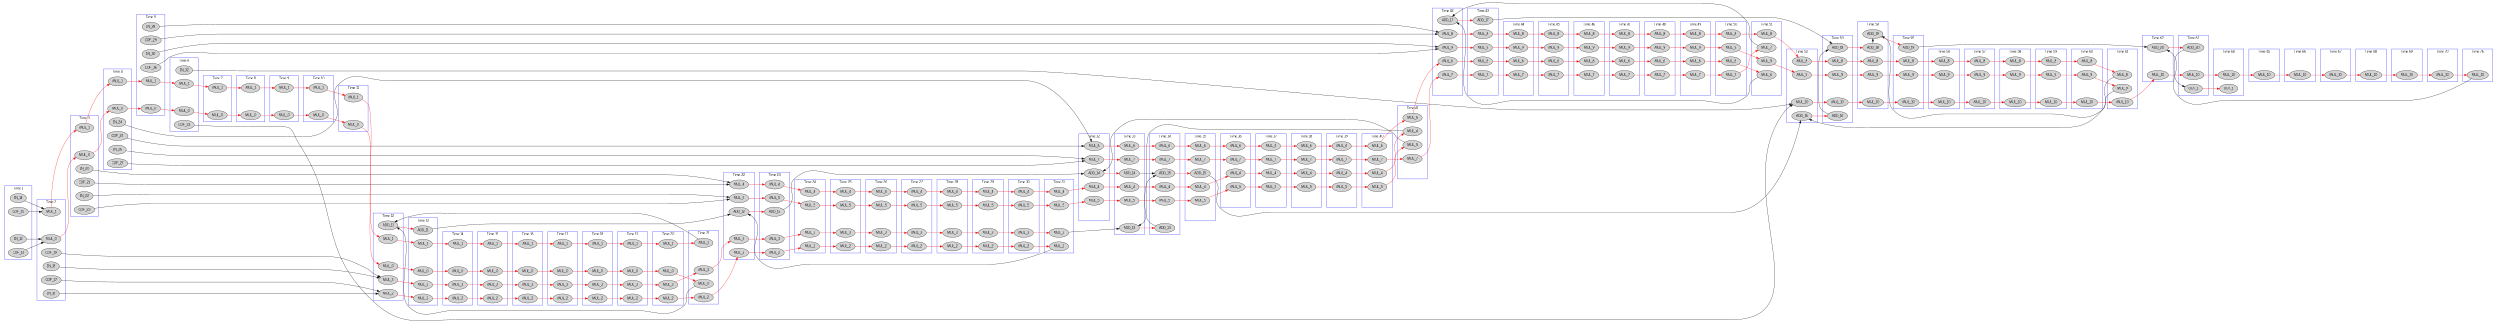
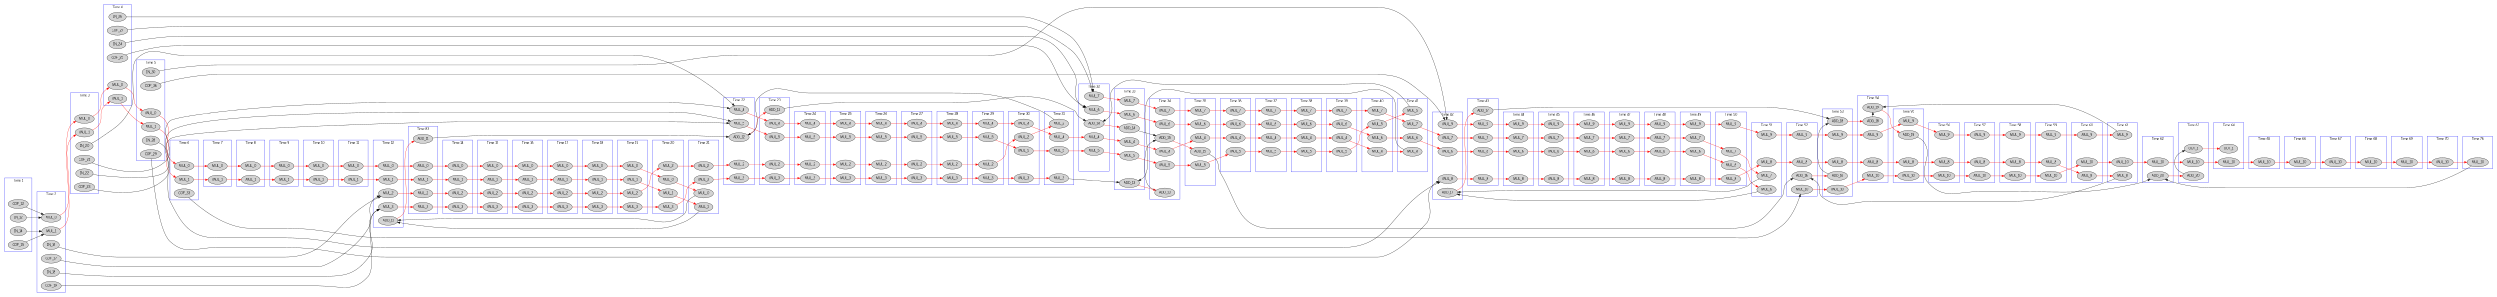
(184, 70) -> none
(423, 221) -> (423, 129)
(18, 253) -> (18, 204)
